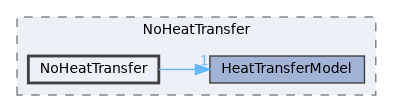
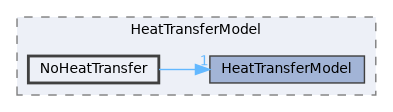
(196, 30) -> (196, 30)
